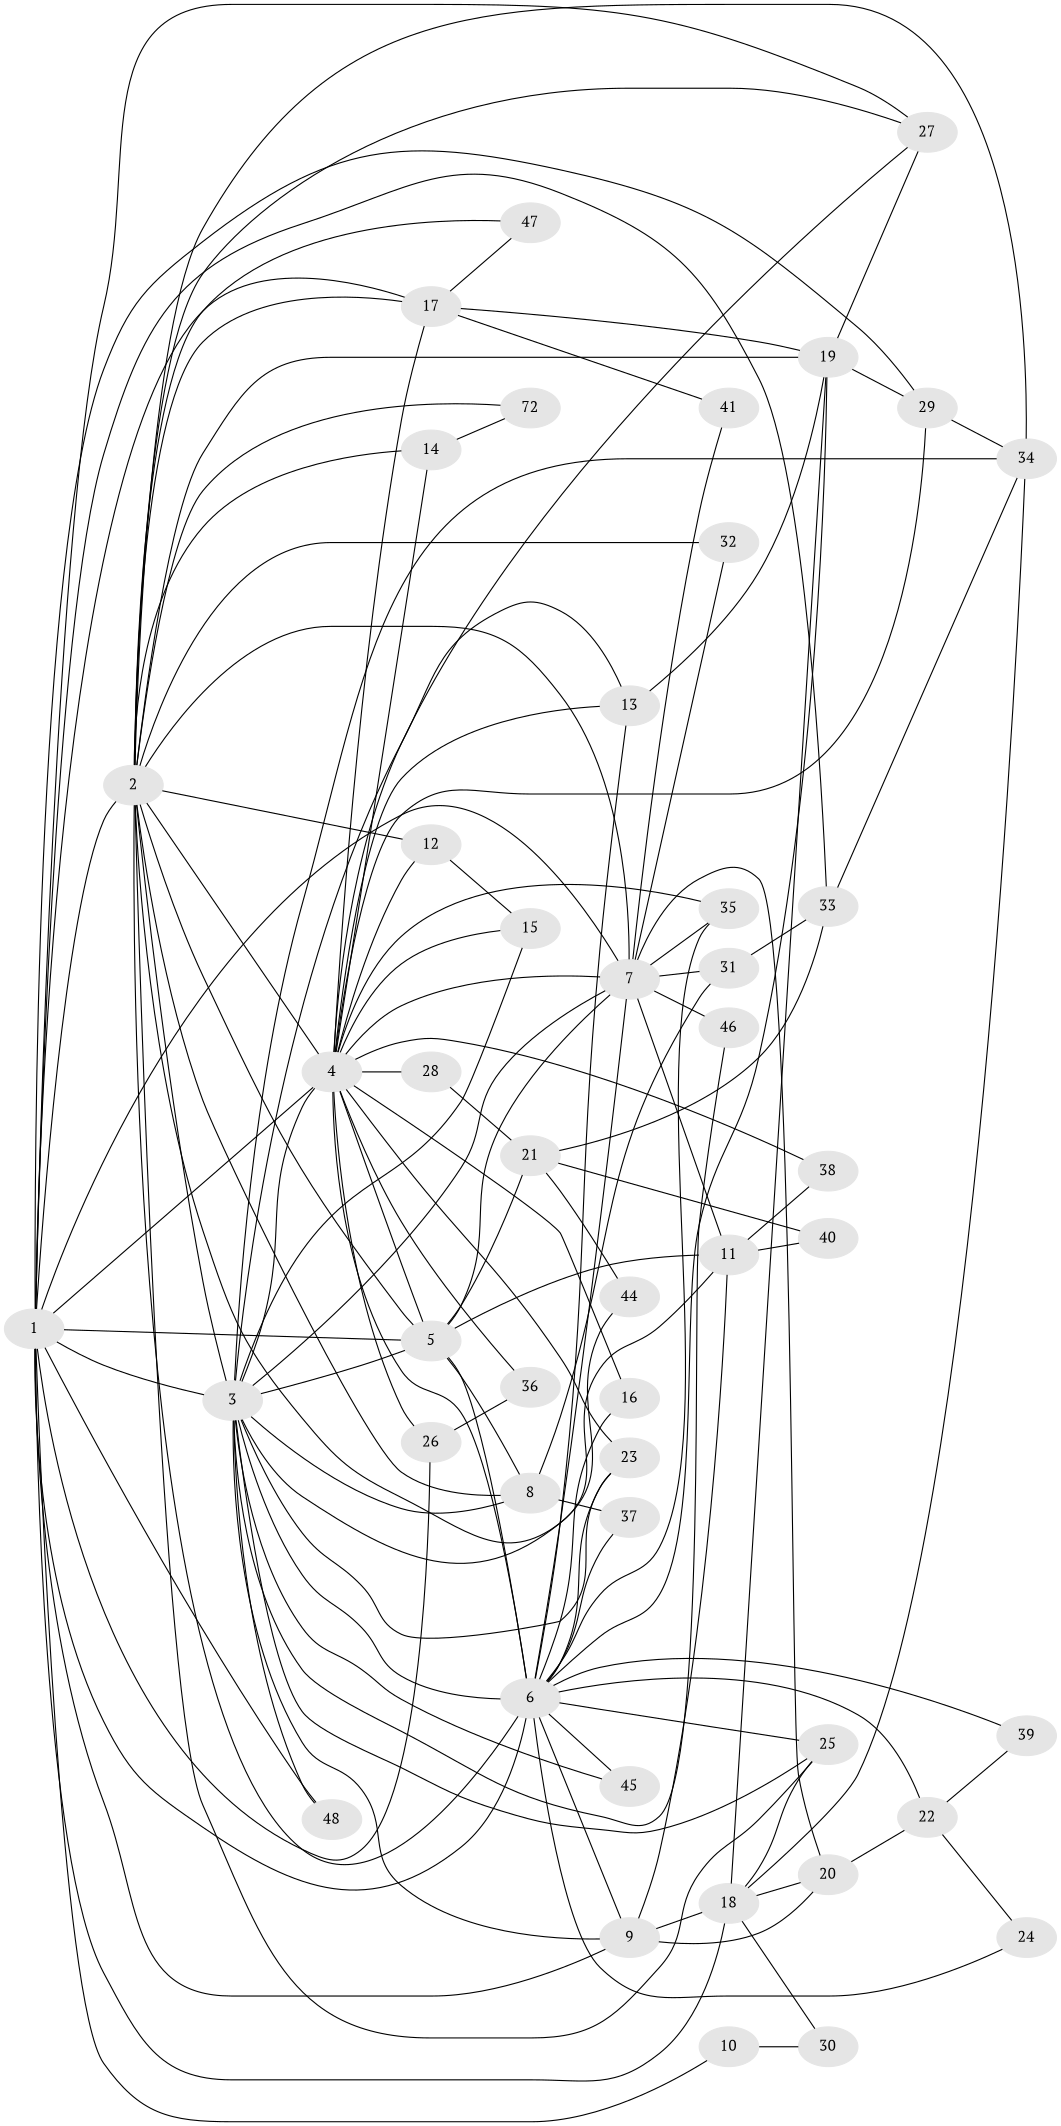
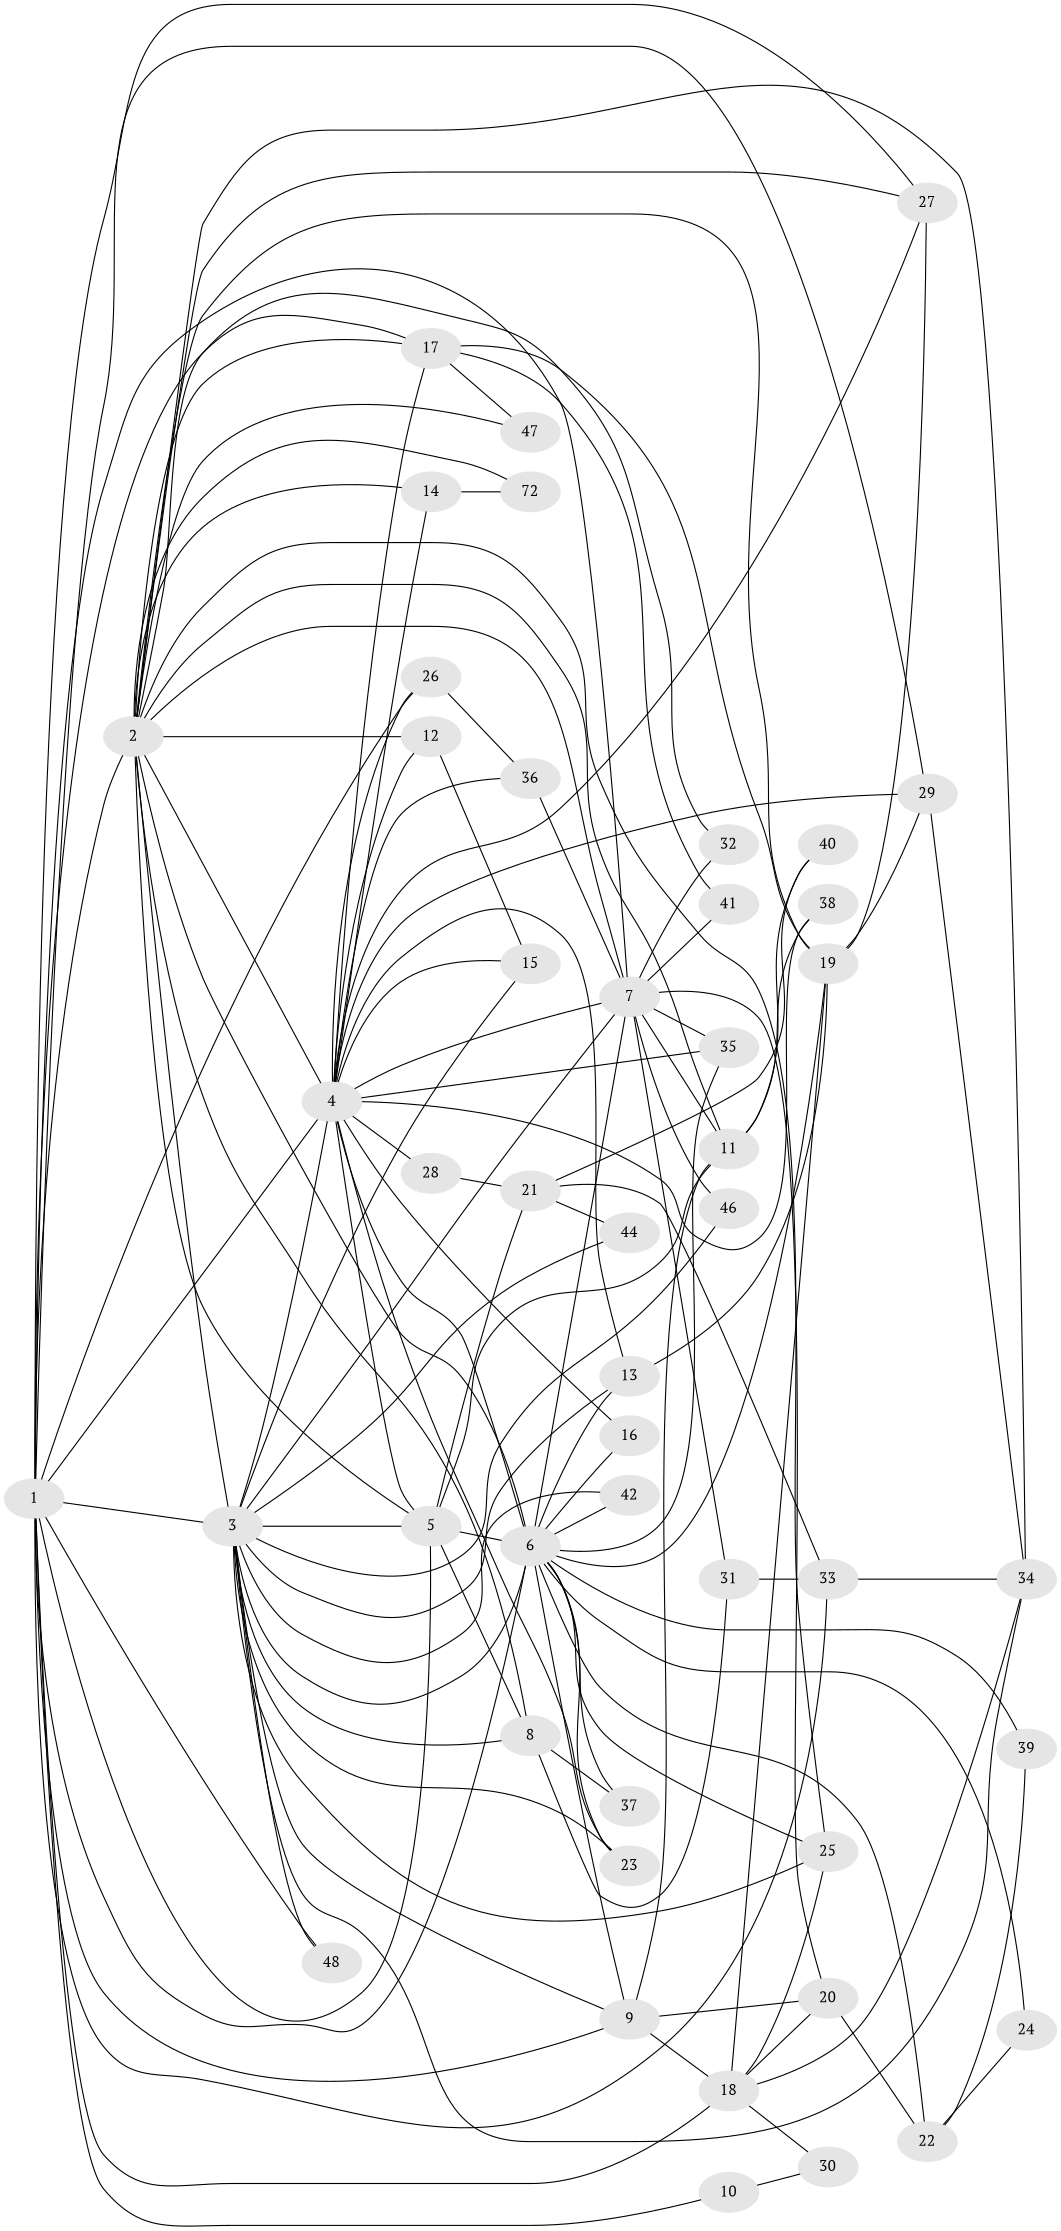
(494, 1143) -> (580, 888)
(630, 1787) -> (630, 1495)
